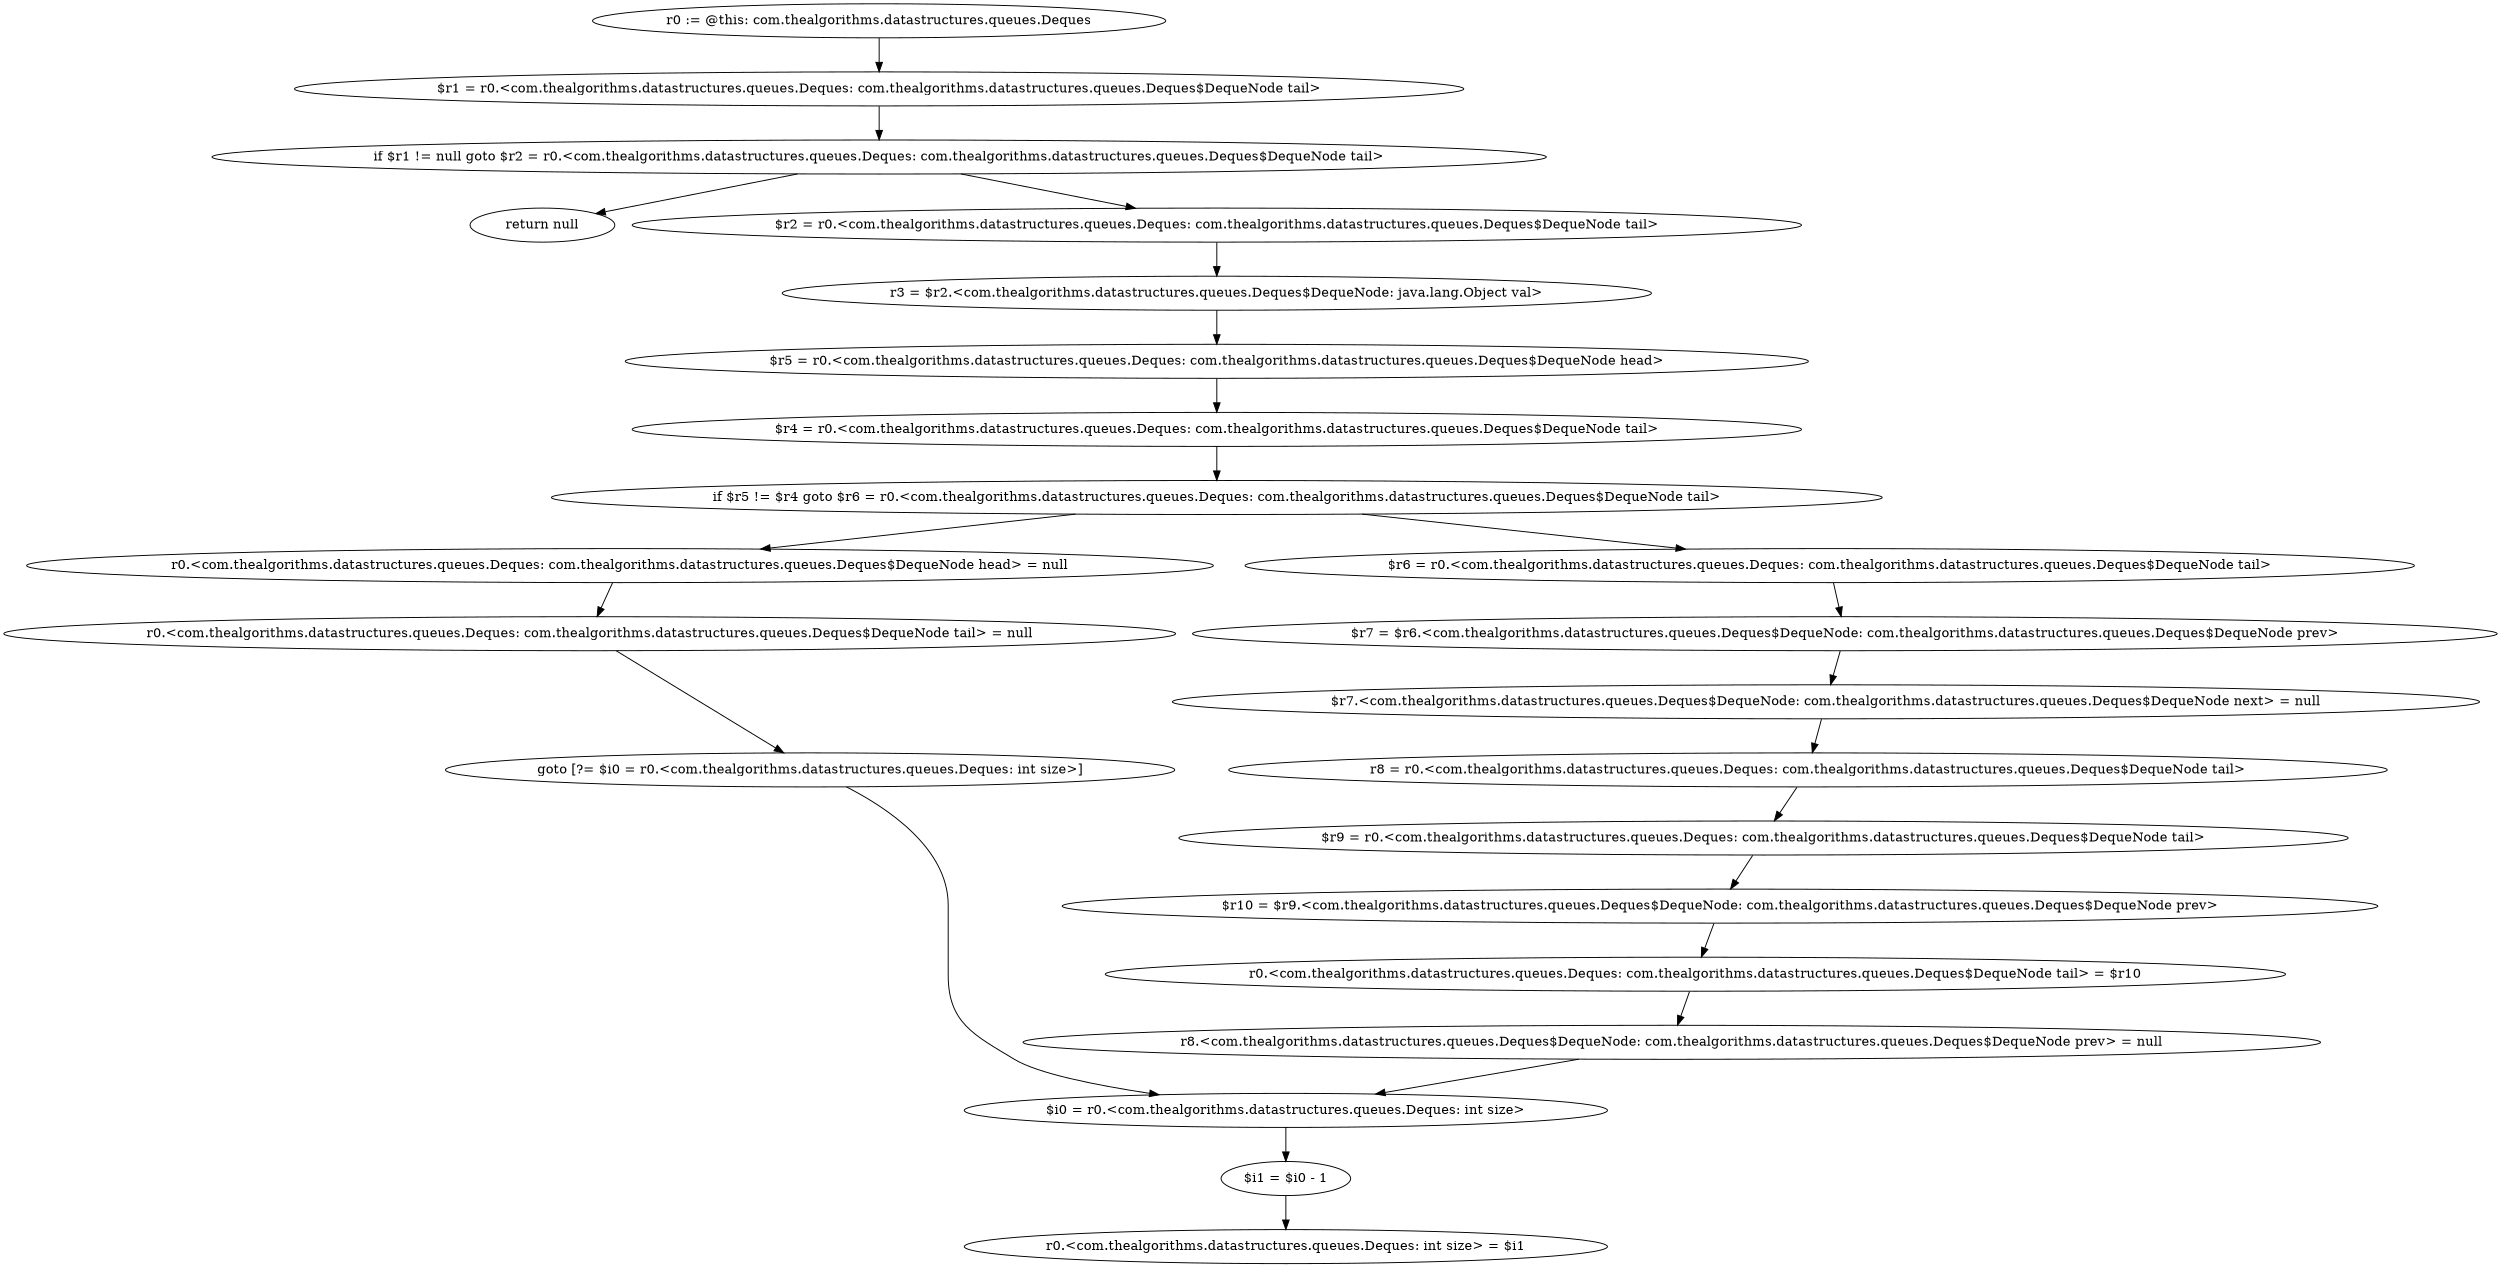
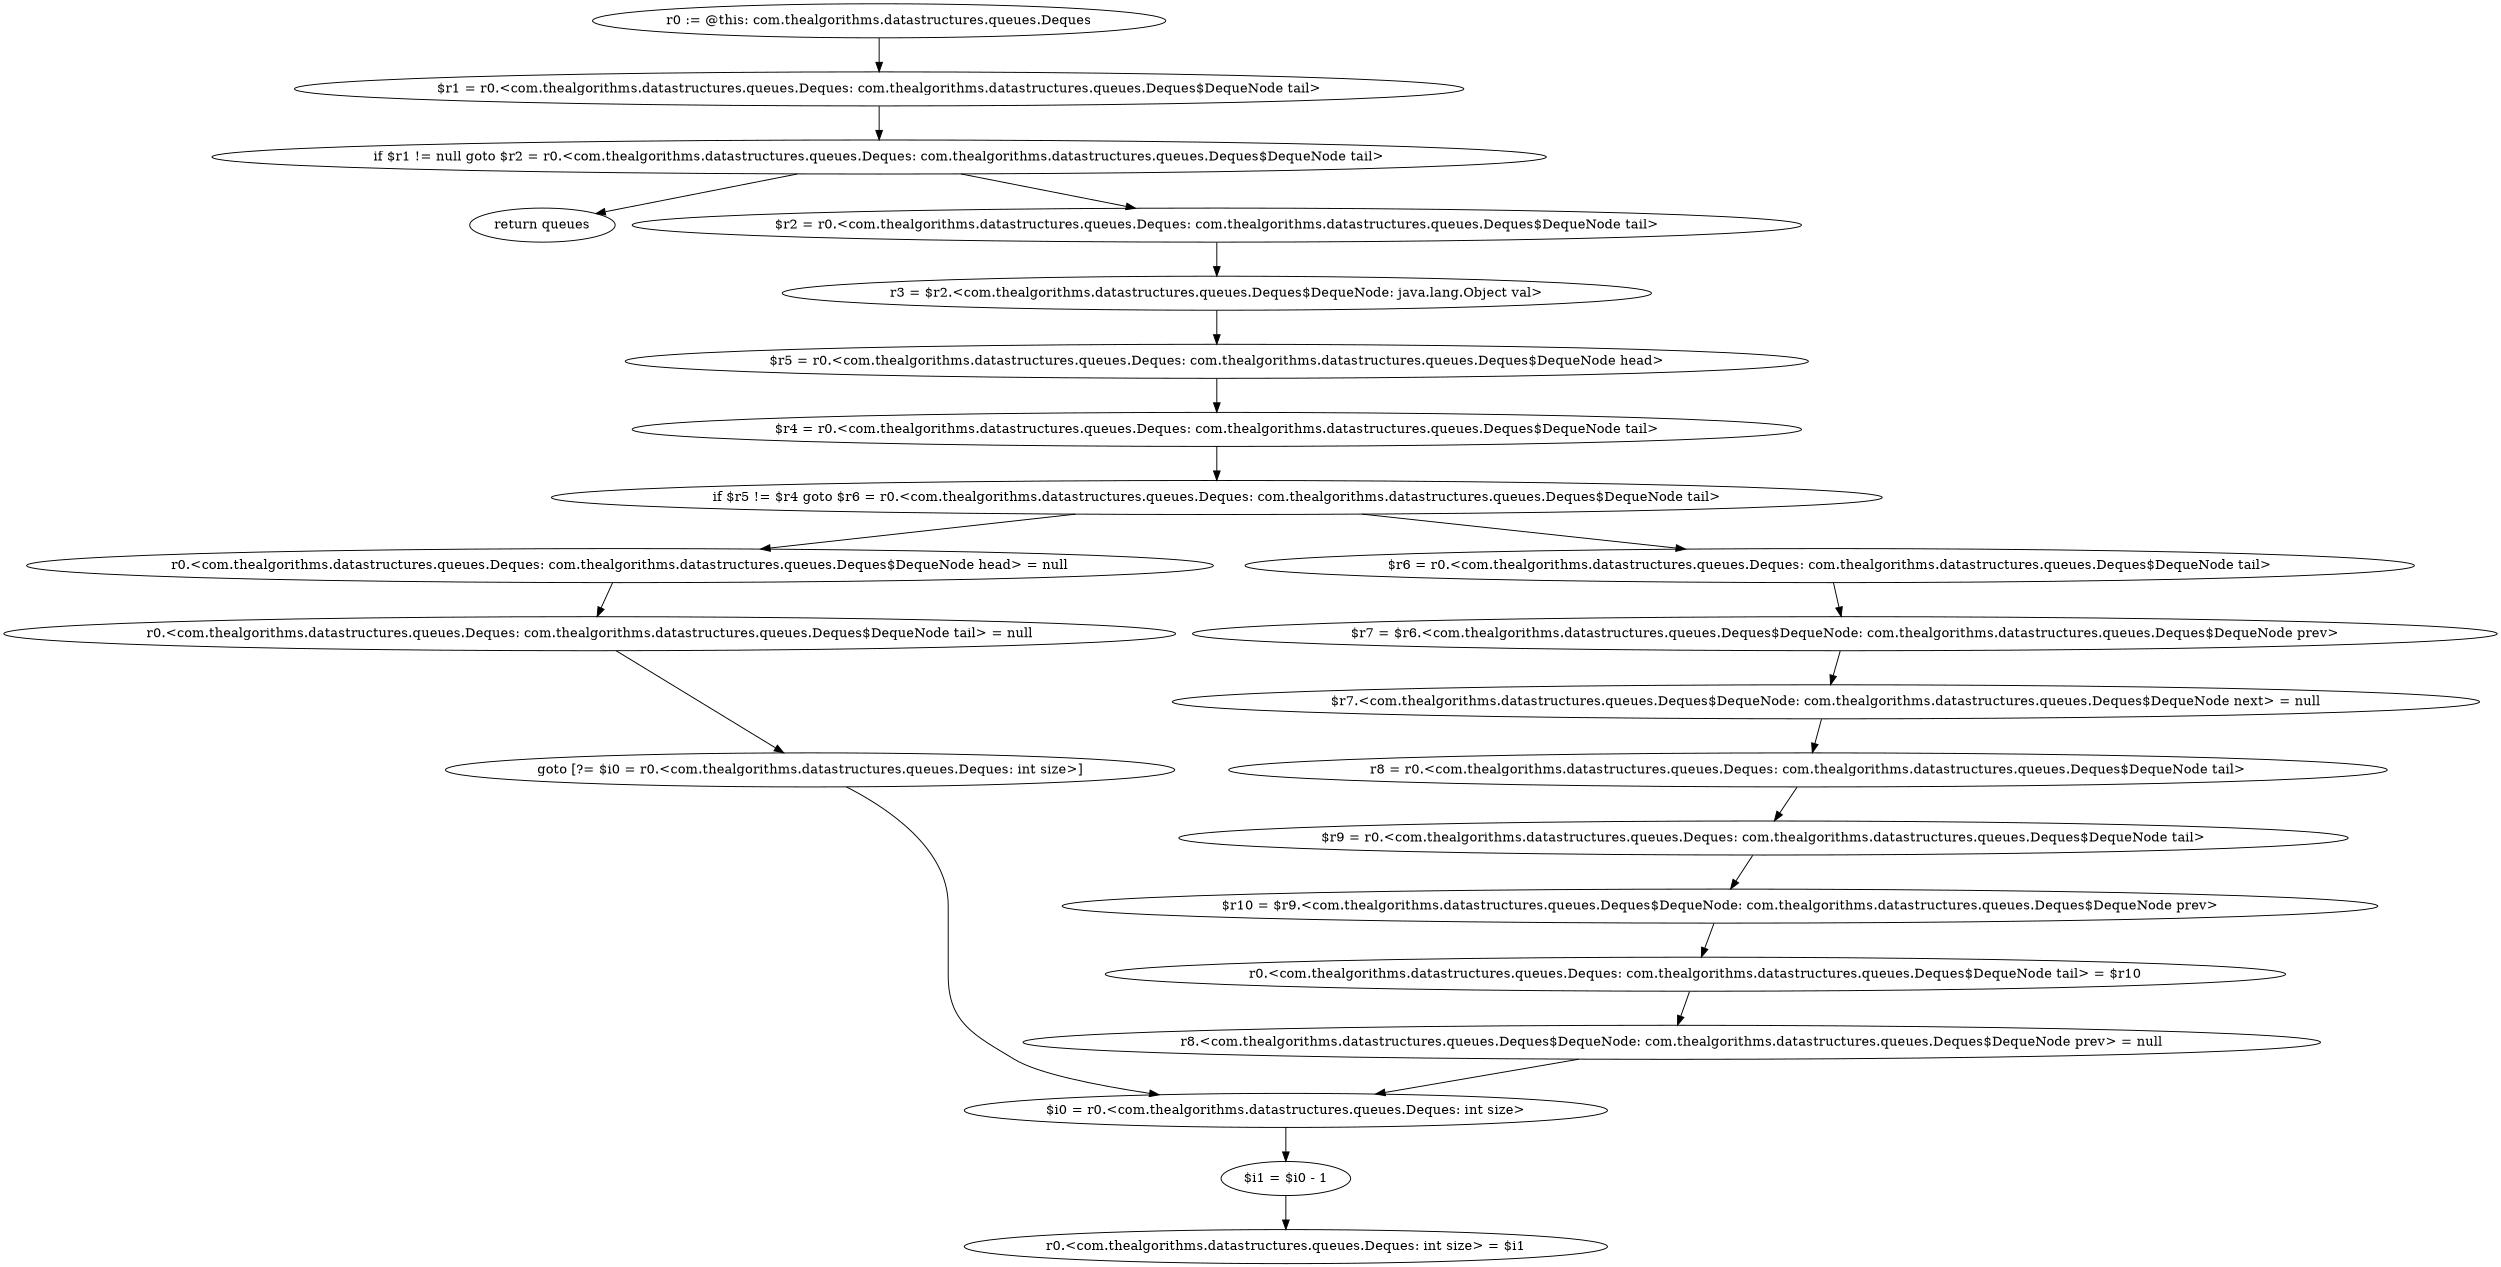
(542, 225) -> (542, 225)
